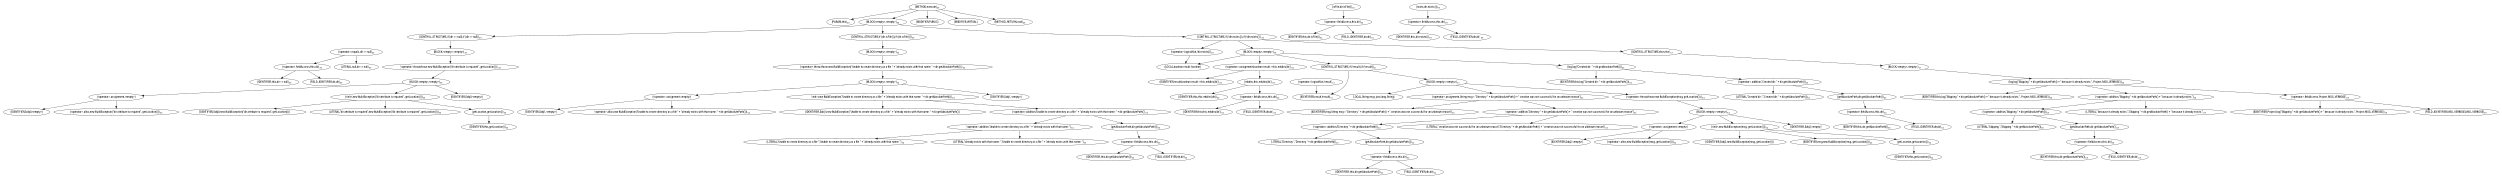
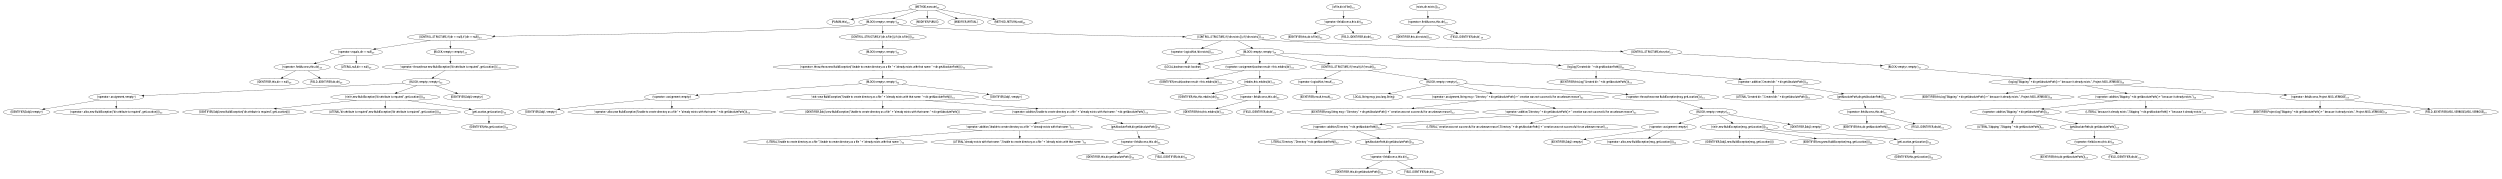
none -> (403, 45)
(1345, 85) -> (1333, 74)
